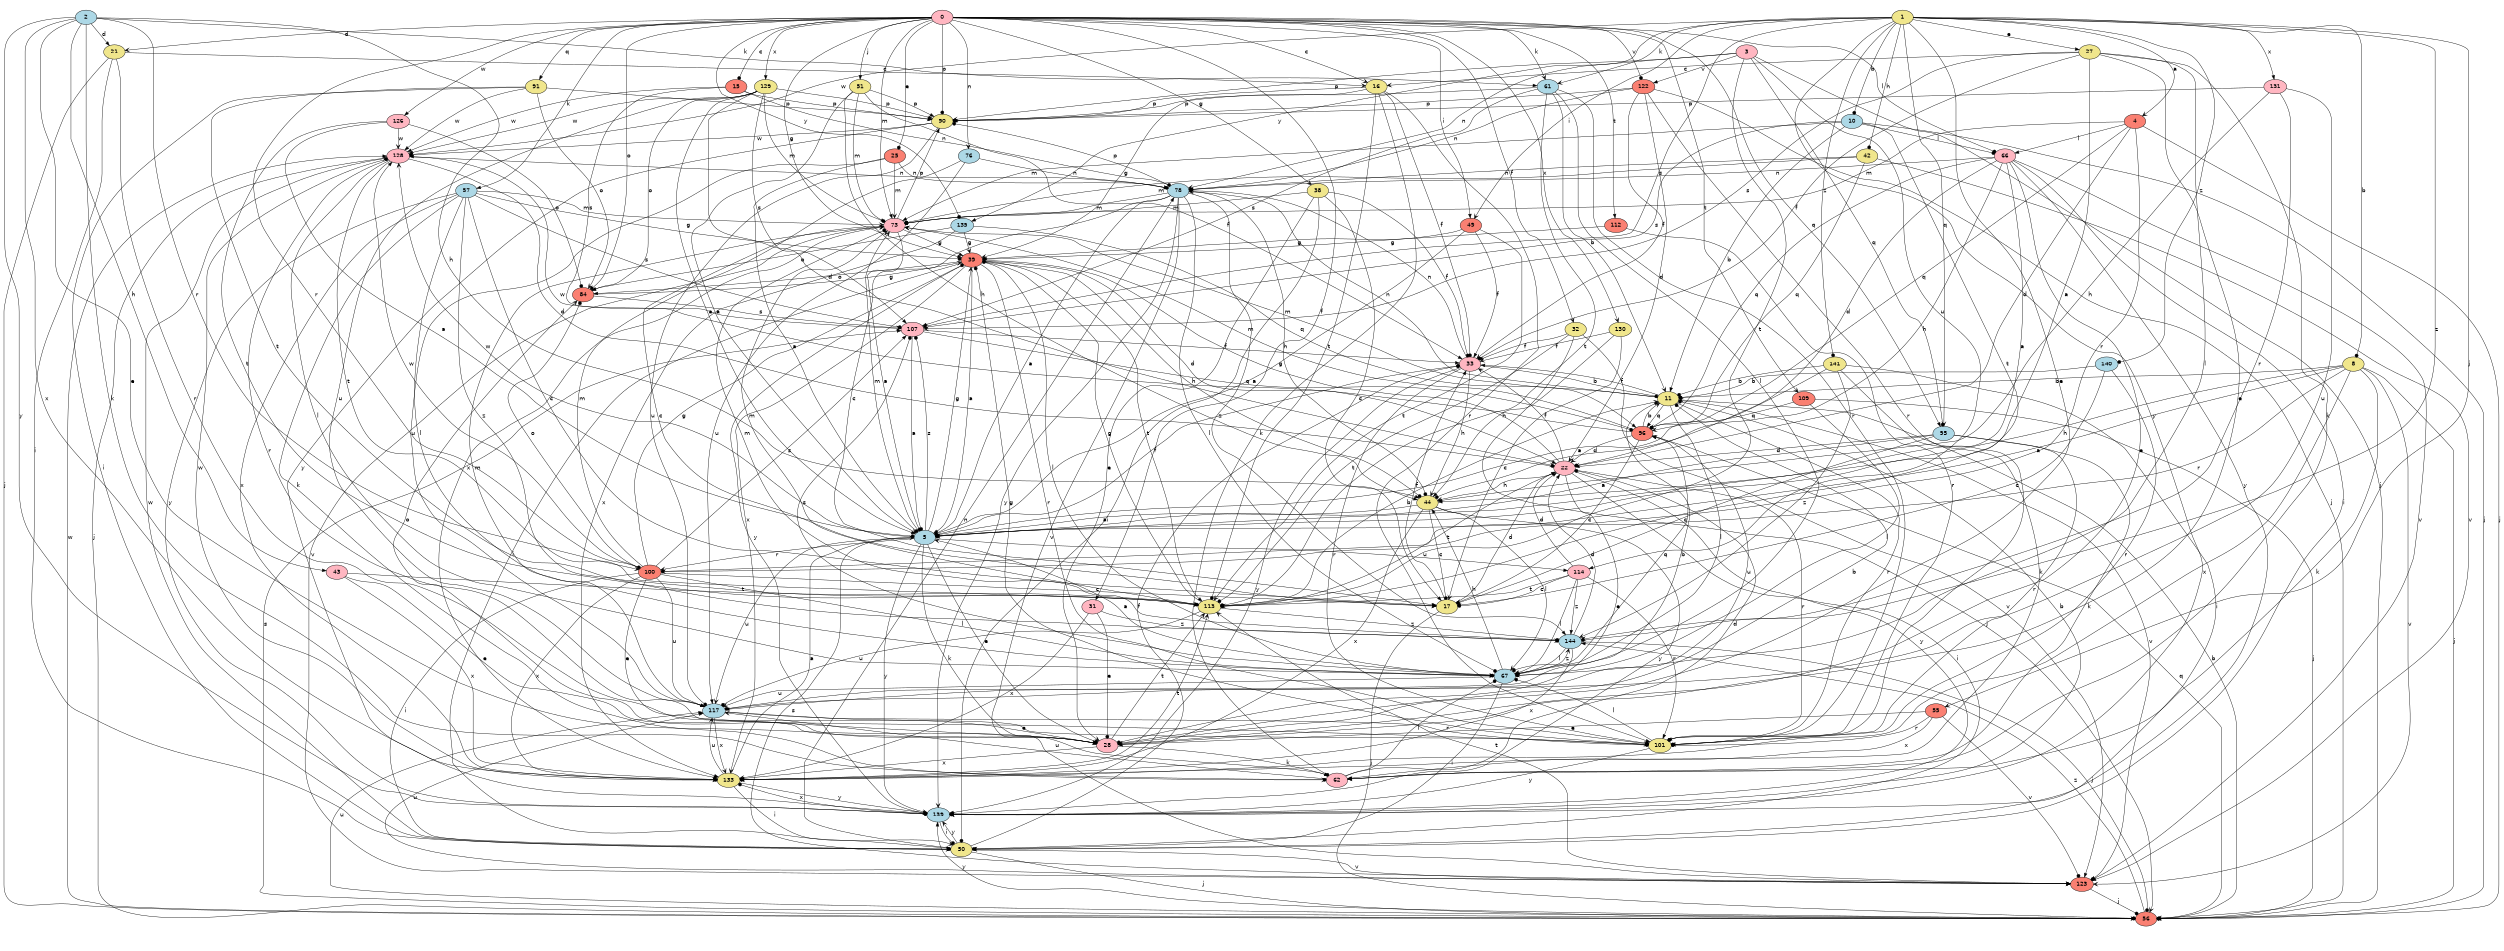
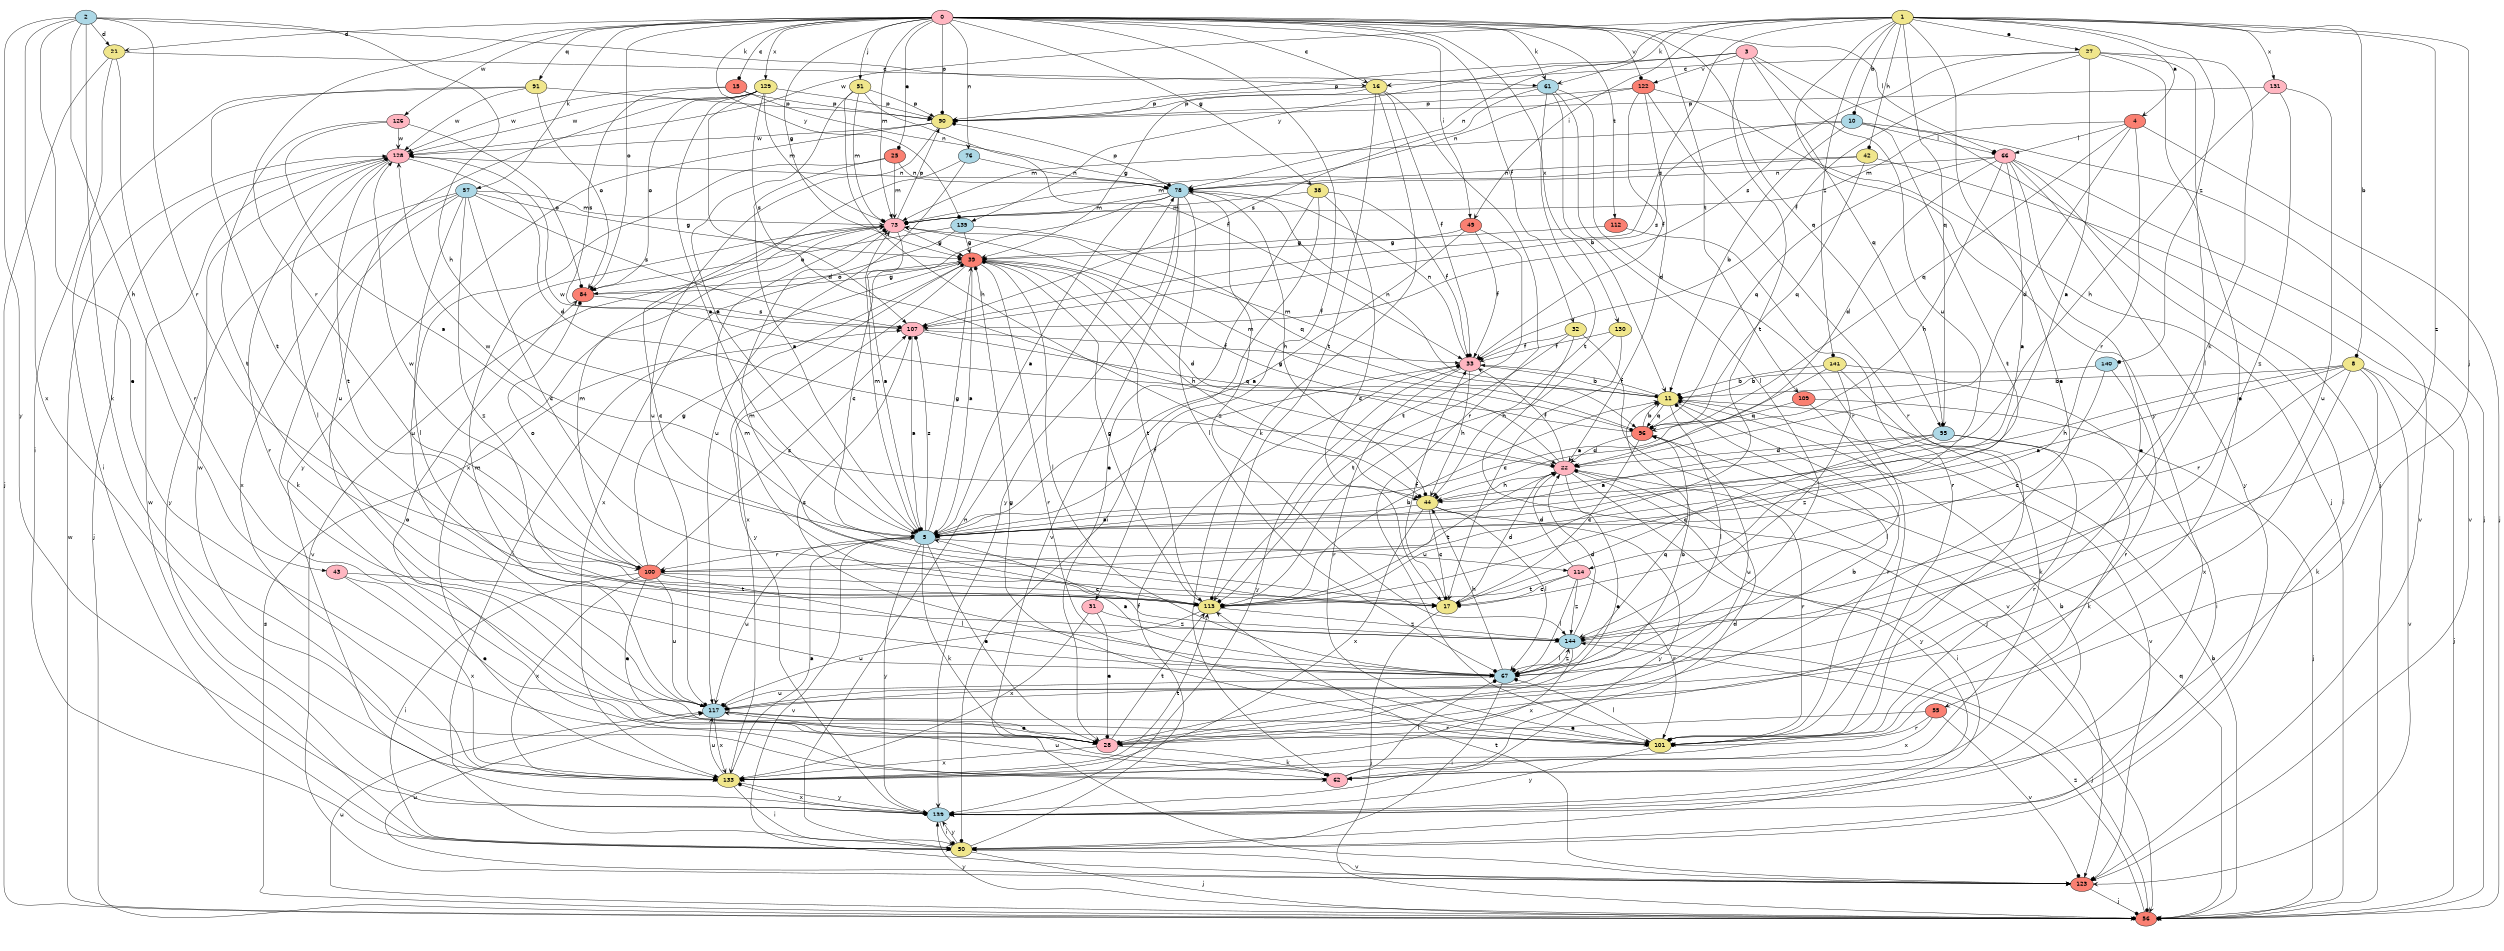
(2260, 364) -> (2260, 364)
(2134, 662) -> (2128, 472)
(793, 711) -> (793, 711)
